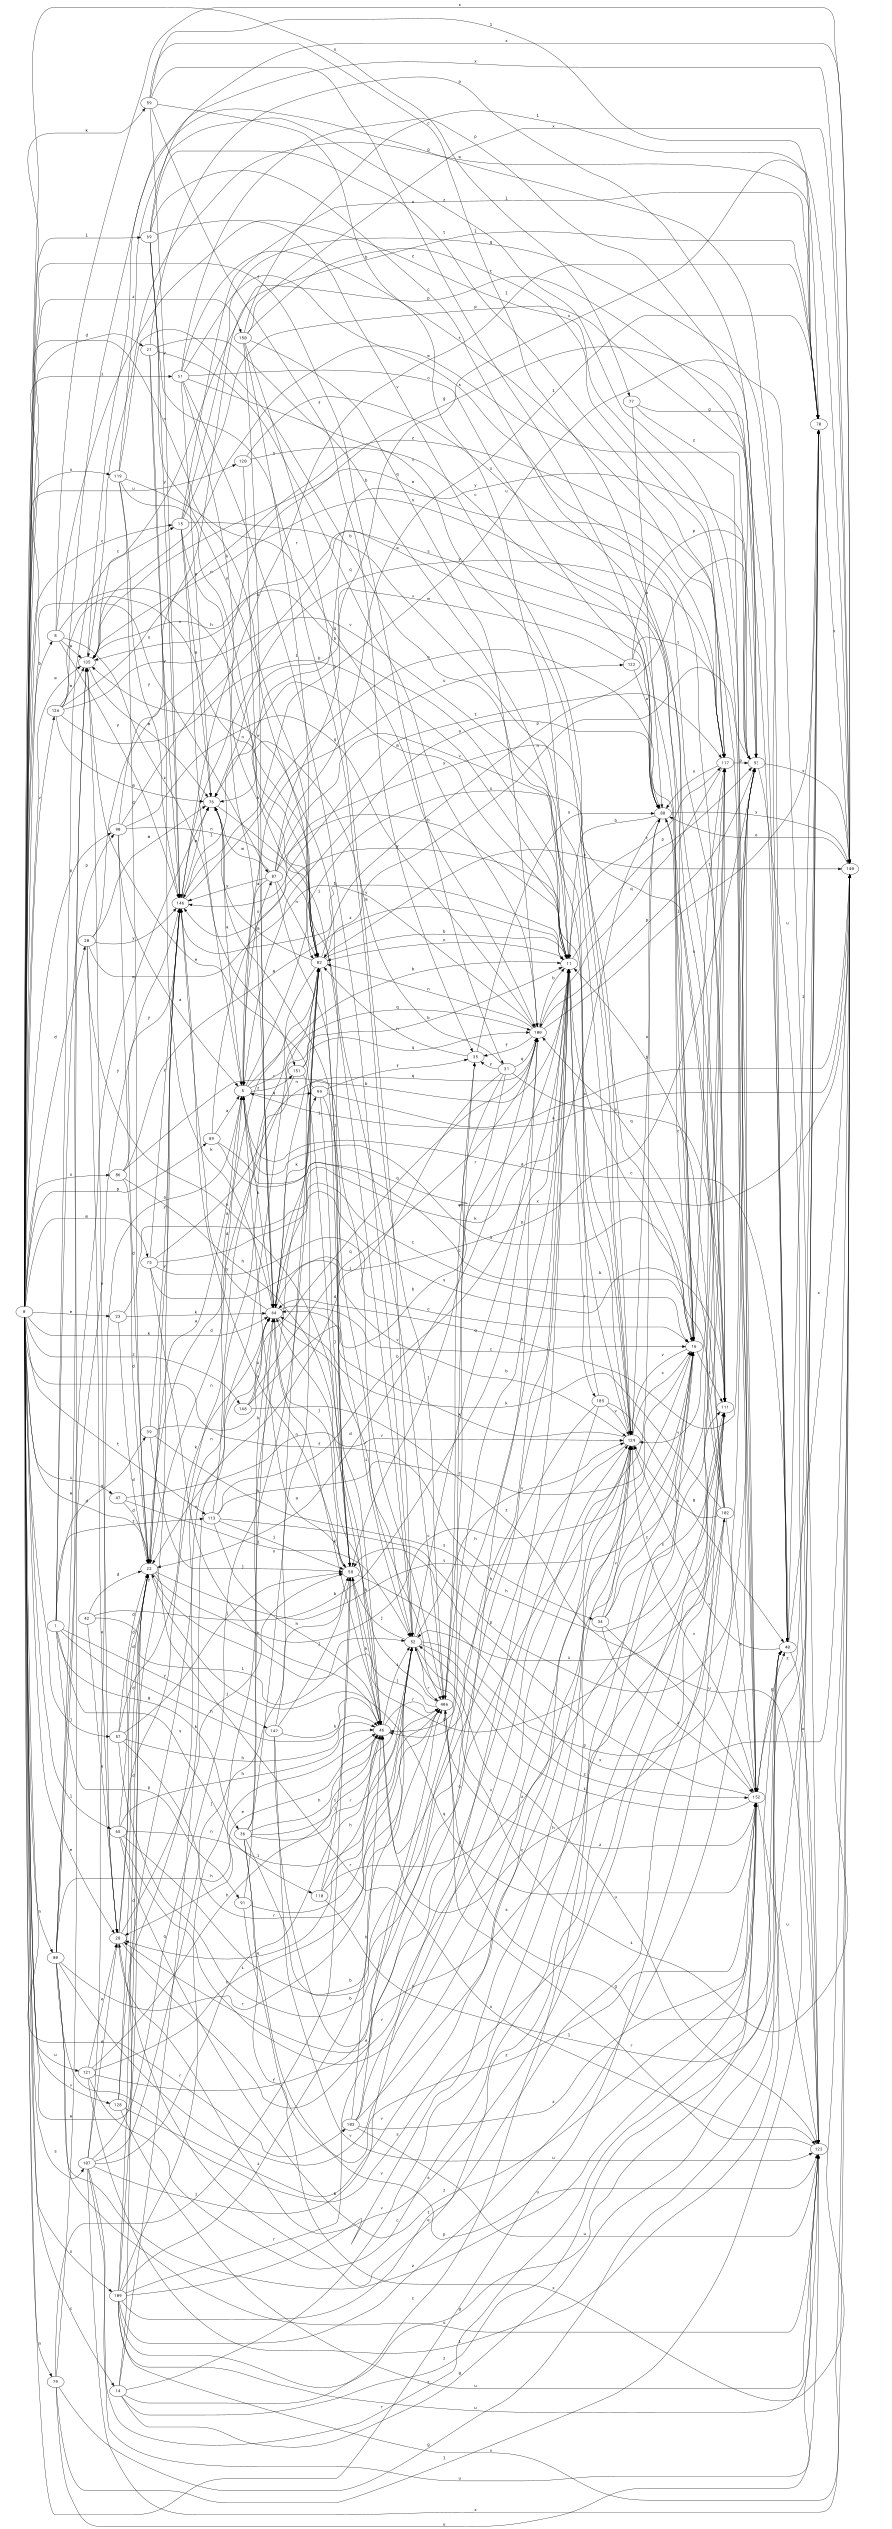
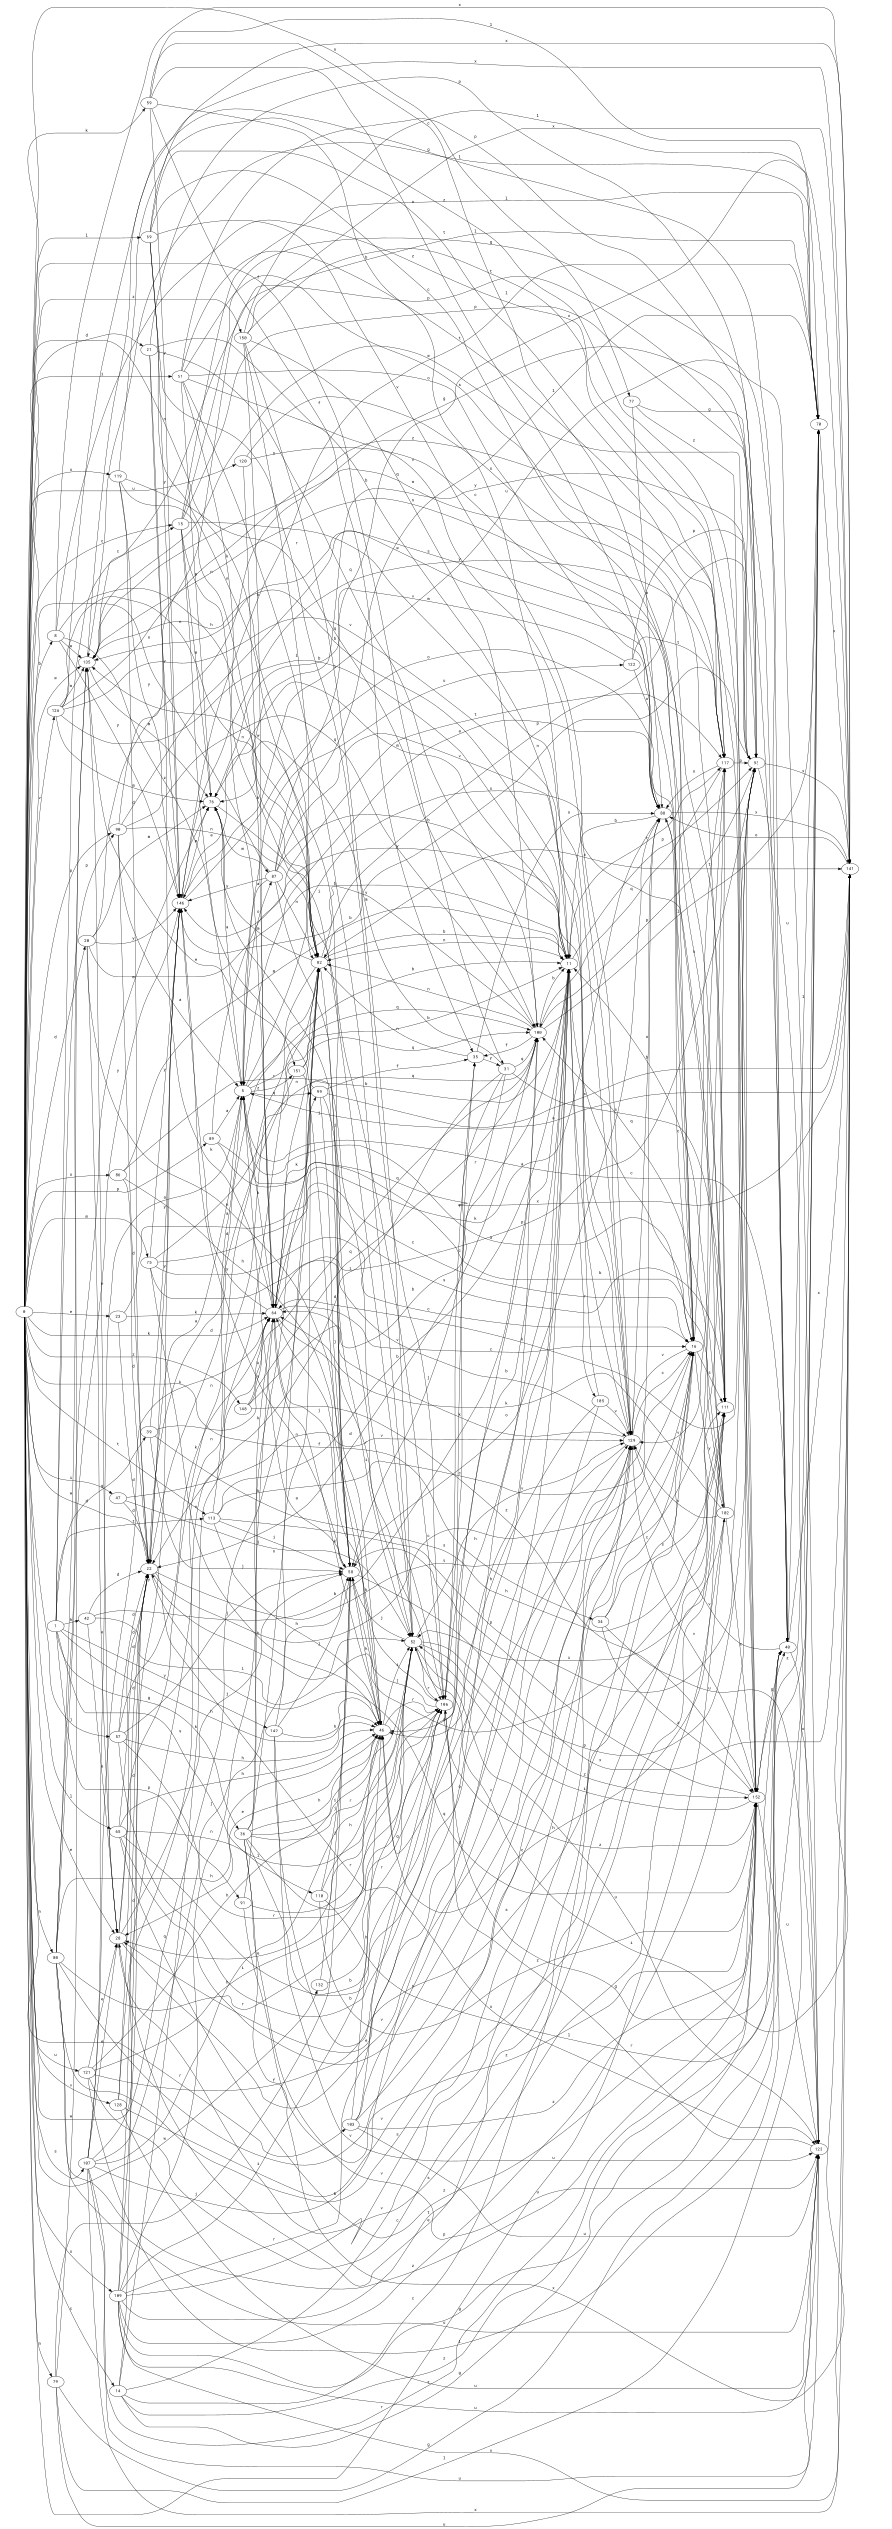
(460, 157) -> (460, 157)
(347, 546) -> none
(578, 786) -> (707, 1444)
(212, 835) -> (212, 835)
(850, 869) -> (850, 869)
(351, 918) -> (351, 918)
(143, 1031) -> none
(490, 1067) -> (490, 1062)
none -> (574, 1251)
(482, 1340) -> (462, 1579)
(690, 1488) -> (538, 1966)
(689, 1507) -> none
(622, 1538) -> none
none -> (67, 1623)
none -> (112, 1705)
(444, 1705) -> (444, 1705)
none -> (320, 1985)
